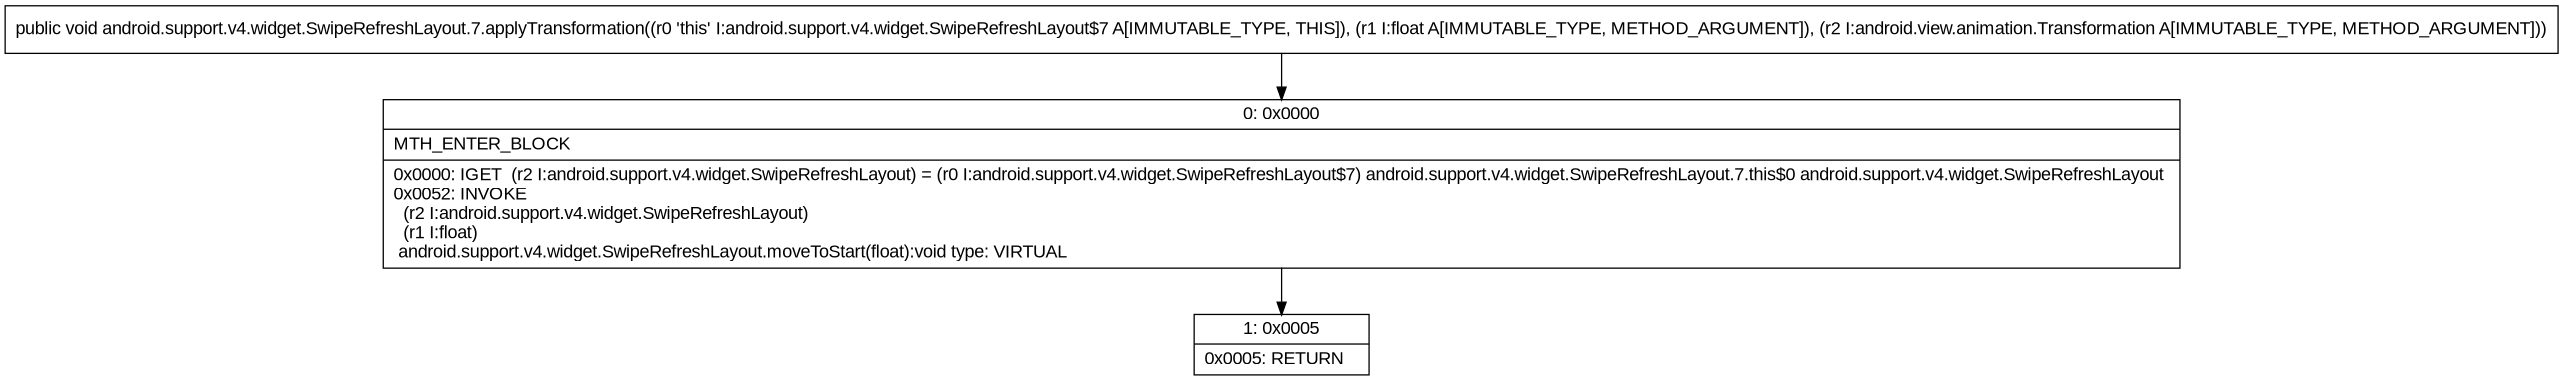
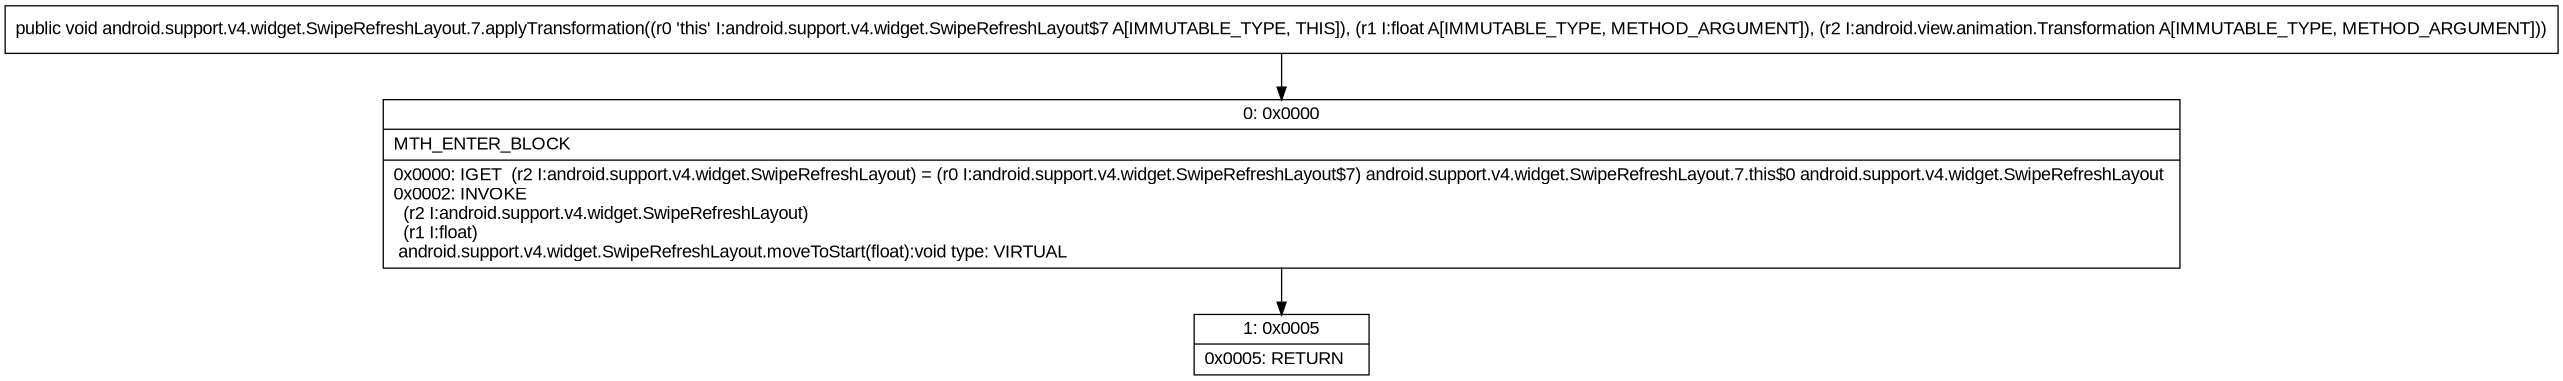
(466, 194) -> (466, 194)
